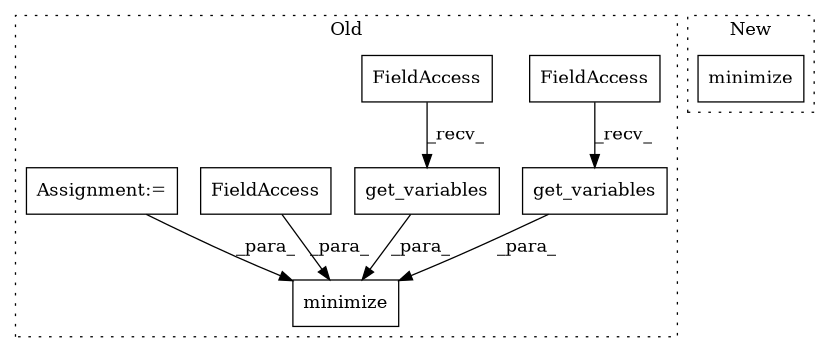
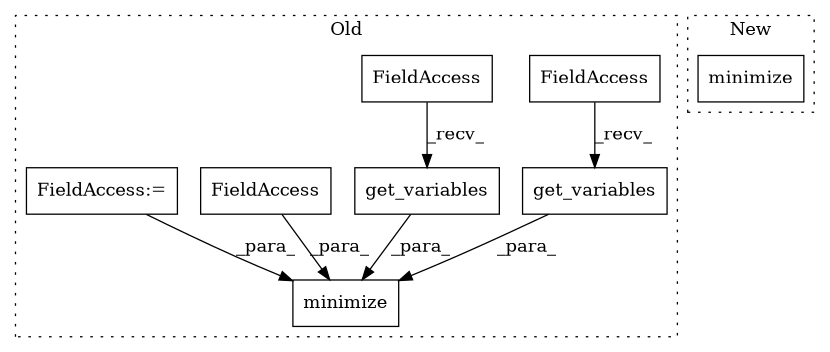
(102, 191) -> (102, 191)
